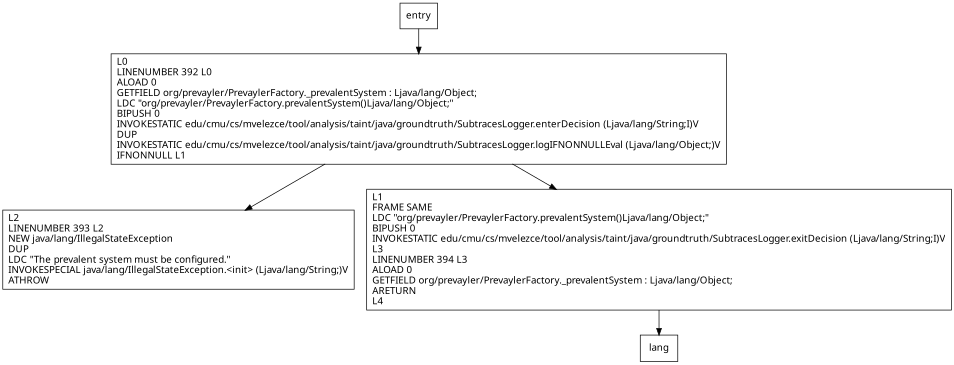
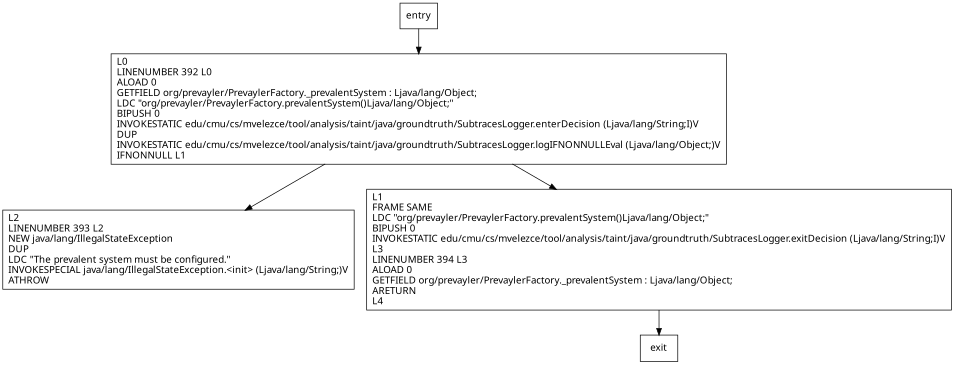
(659, 348) -> (659, 348)
